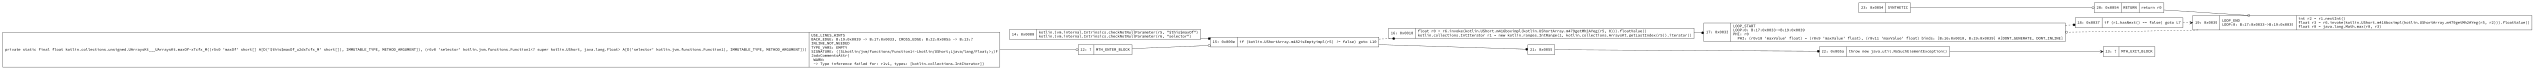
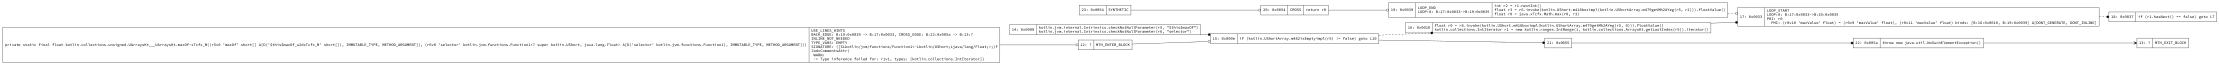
(2130, 8) -> (1296, 10)
(2186, 23) -> none
(2340, 27) -> (1537, 14)
